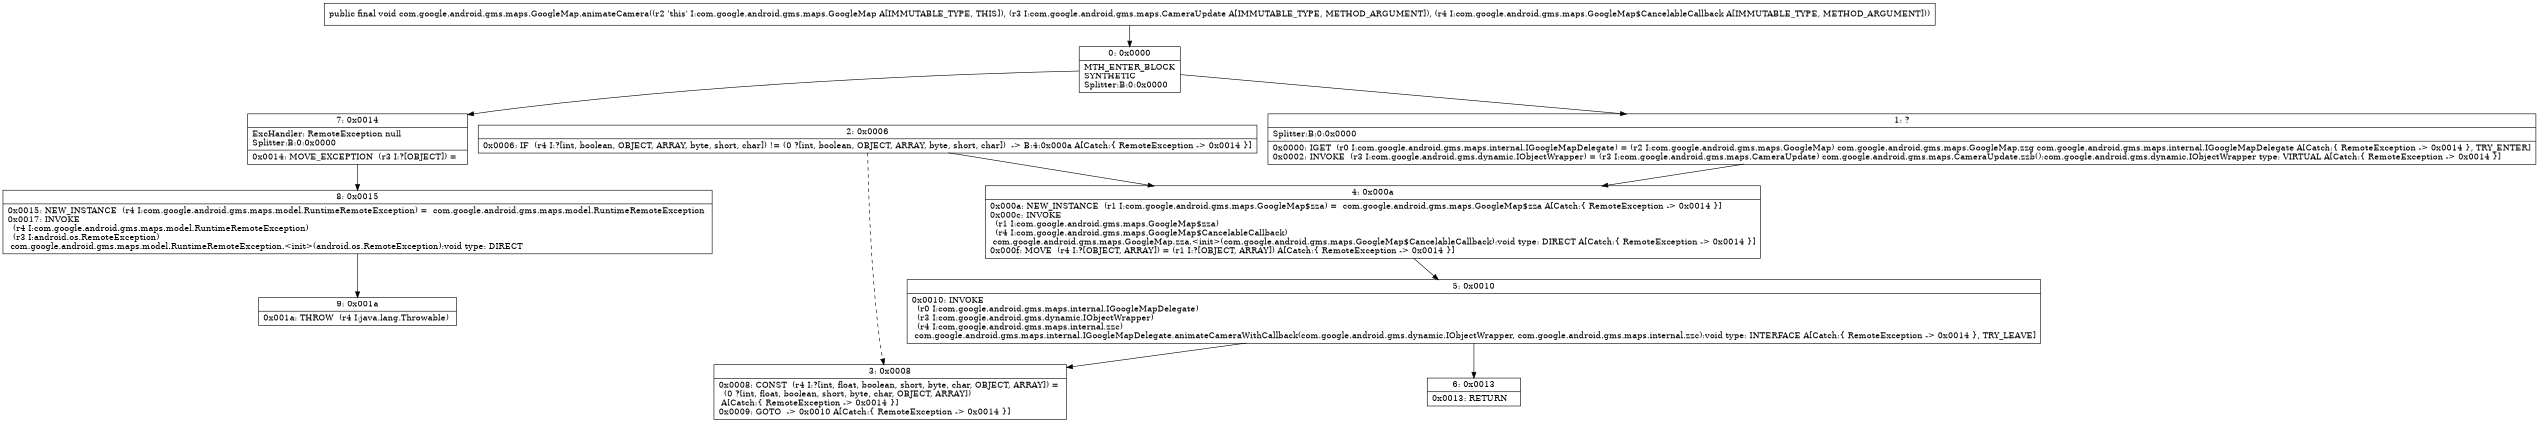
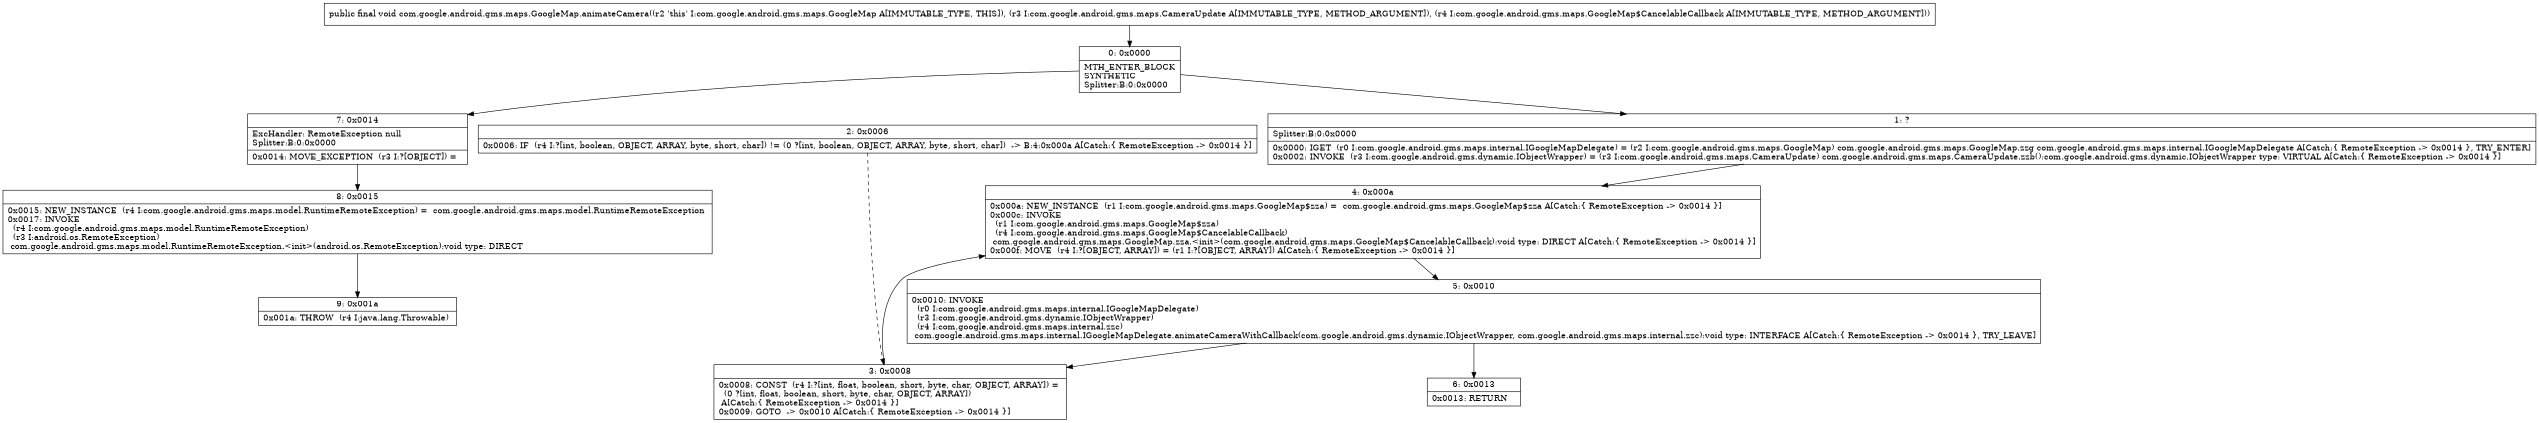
(1048, 169) -> (899, 283)
